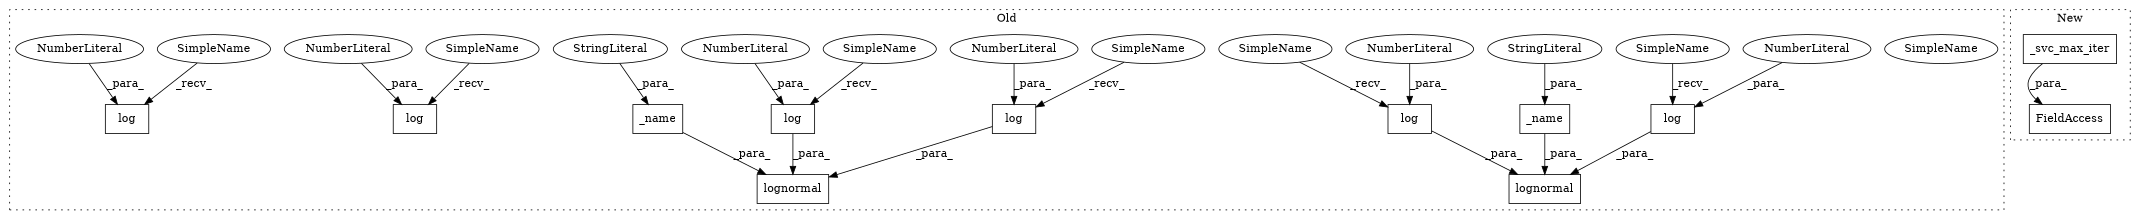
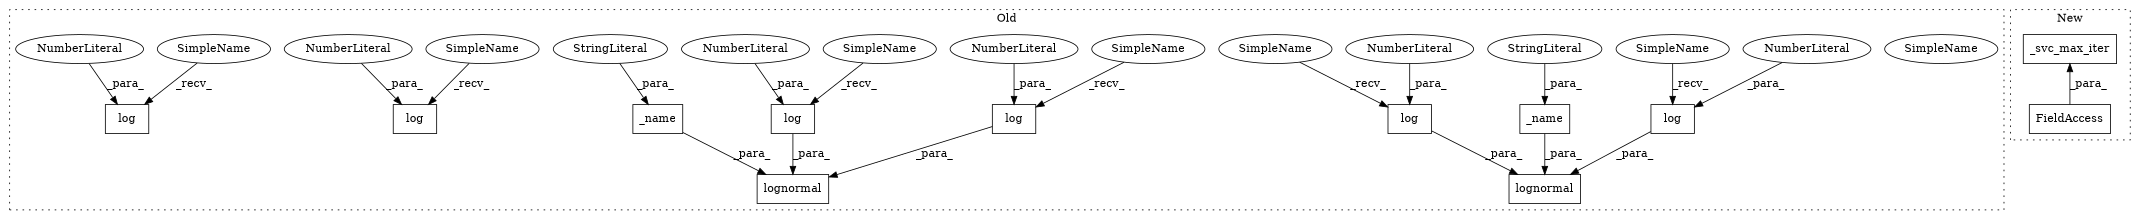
(2029, 80) -> (2070, 88)
